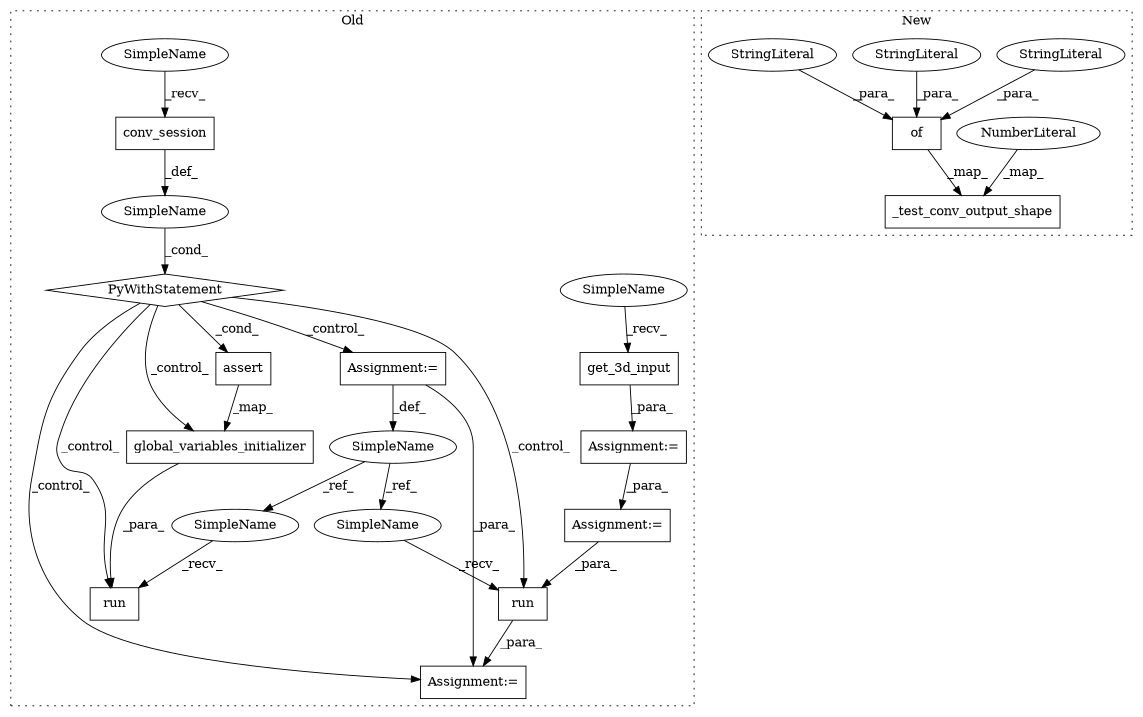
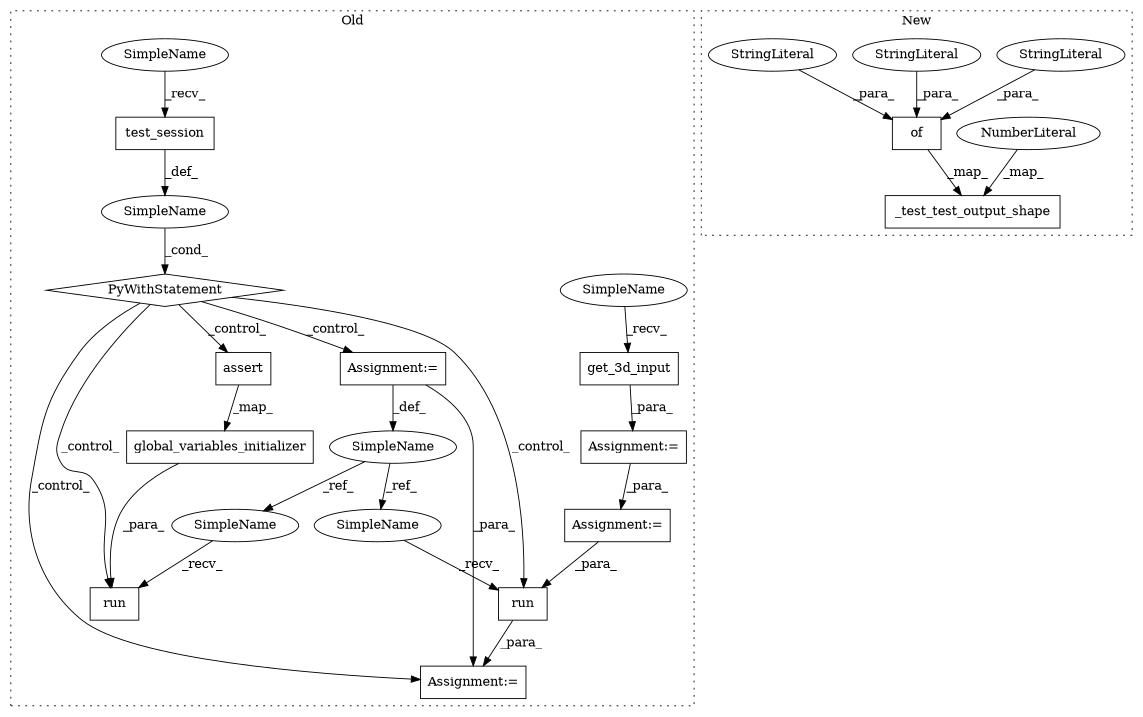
(165, 133) -> (165, 133)
(973, 212) -> (973, 212)
(237, 329) -> (237, 329)
(147, 372) -> none
